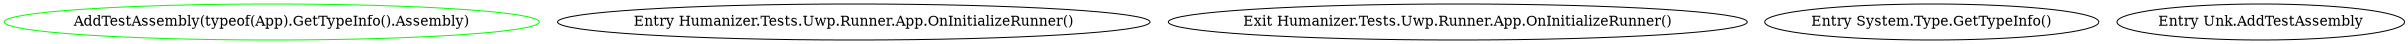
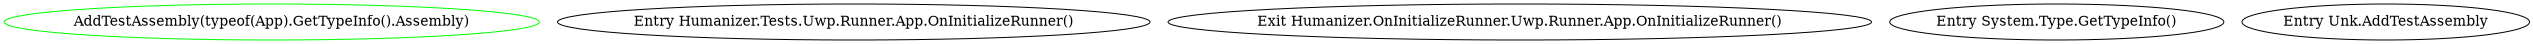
(1458, 22) -> (1520, 22)
